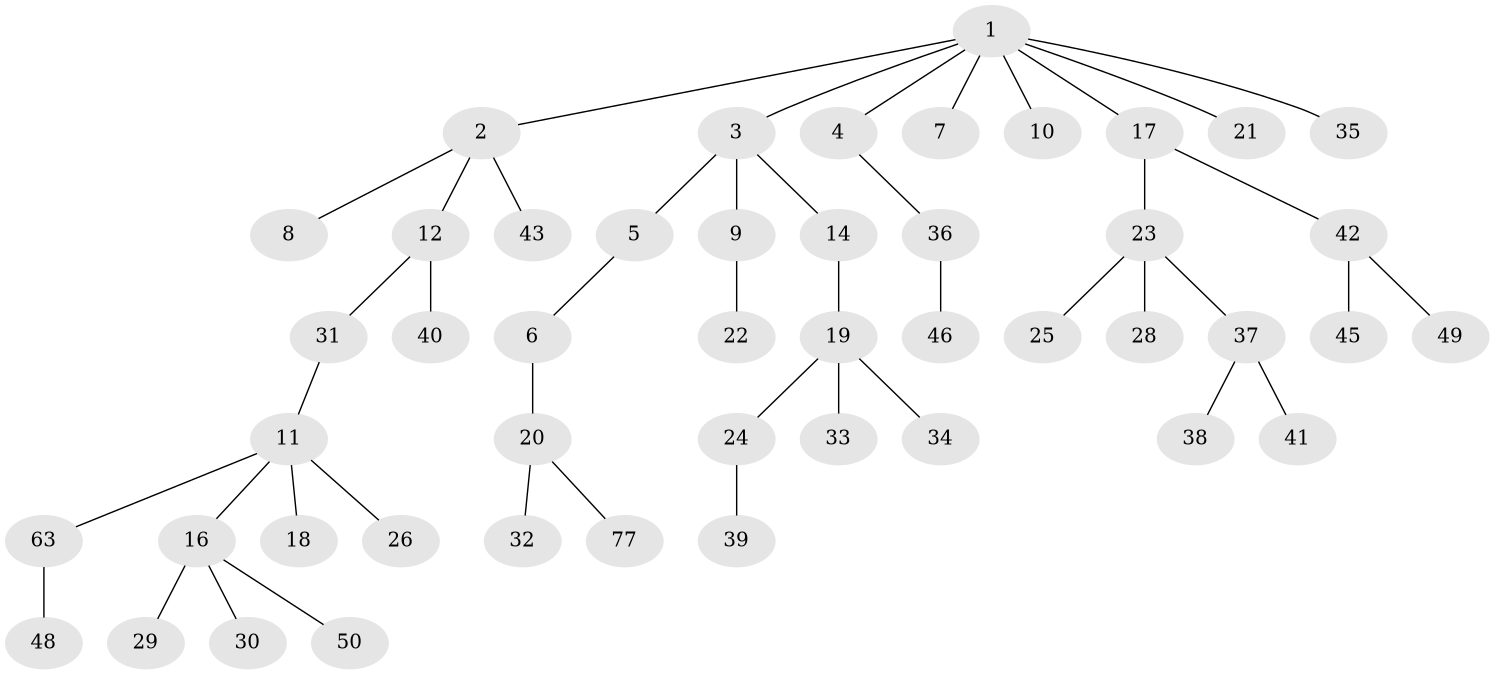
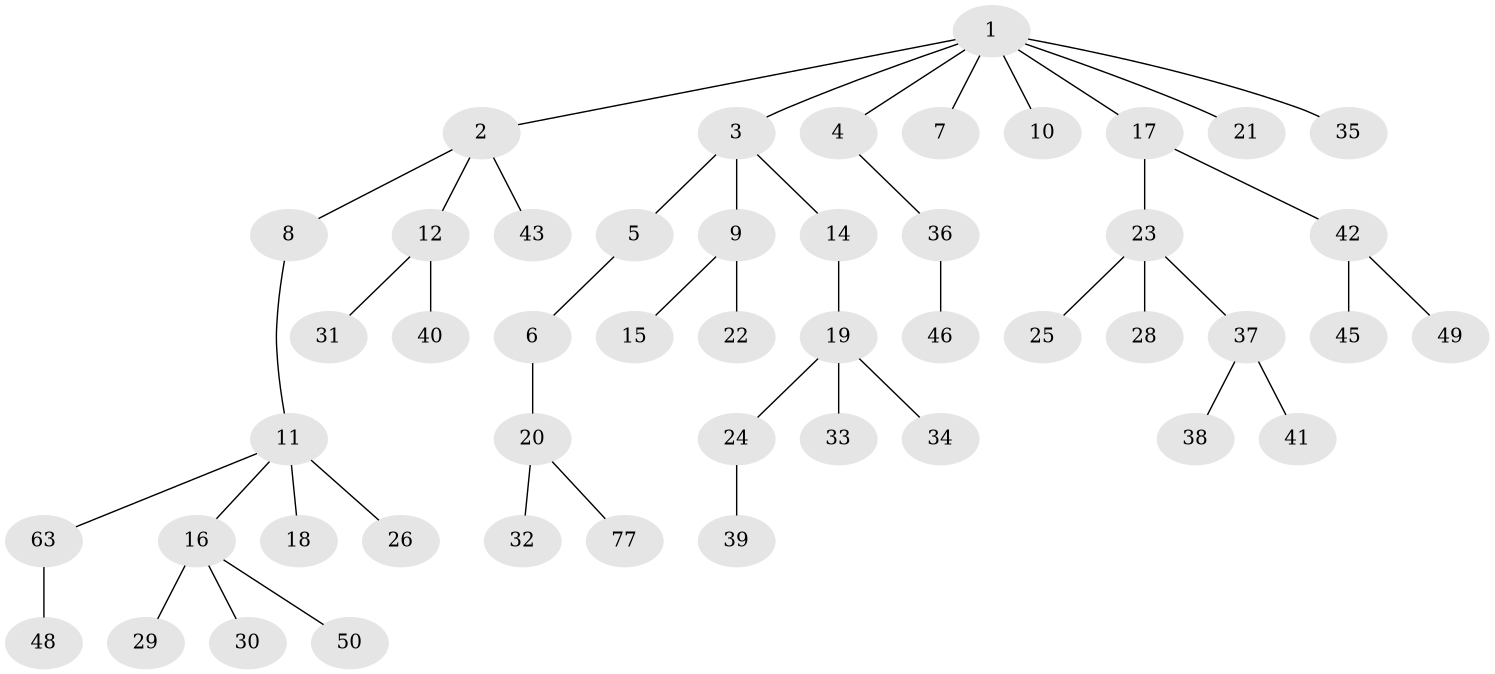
none -> (635, 337)
(309, 388) -> (276, 337)
